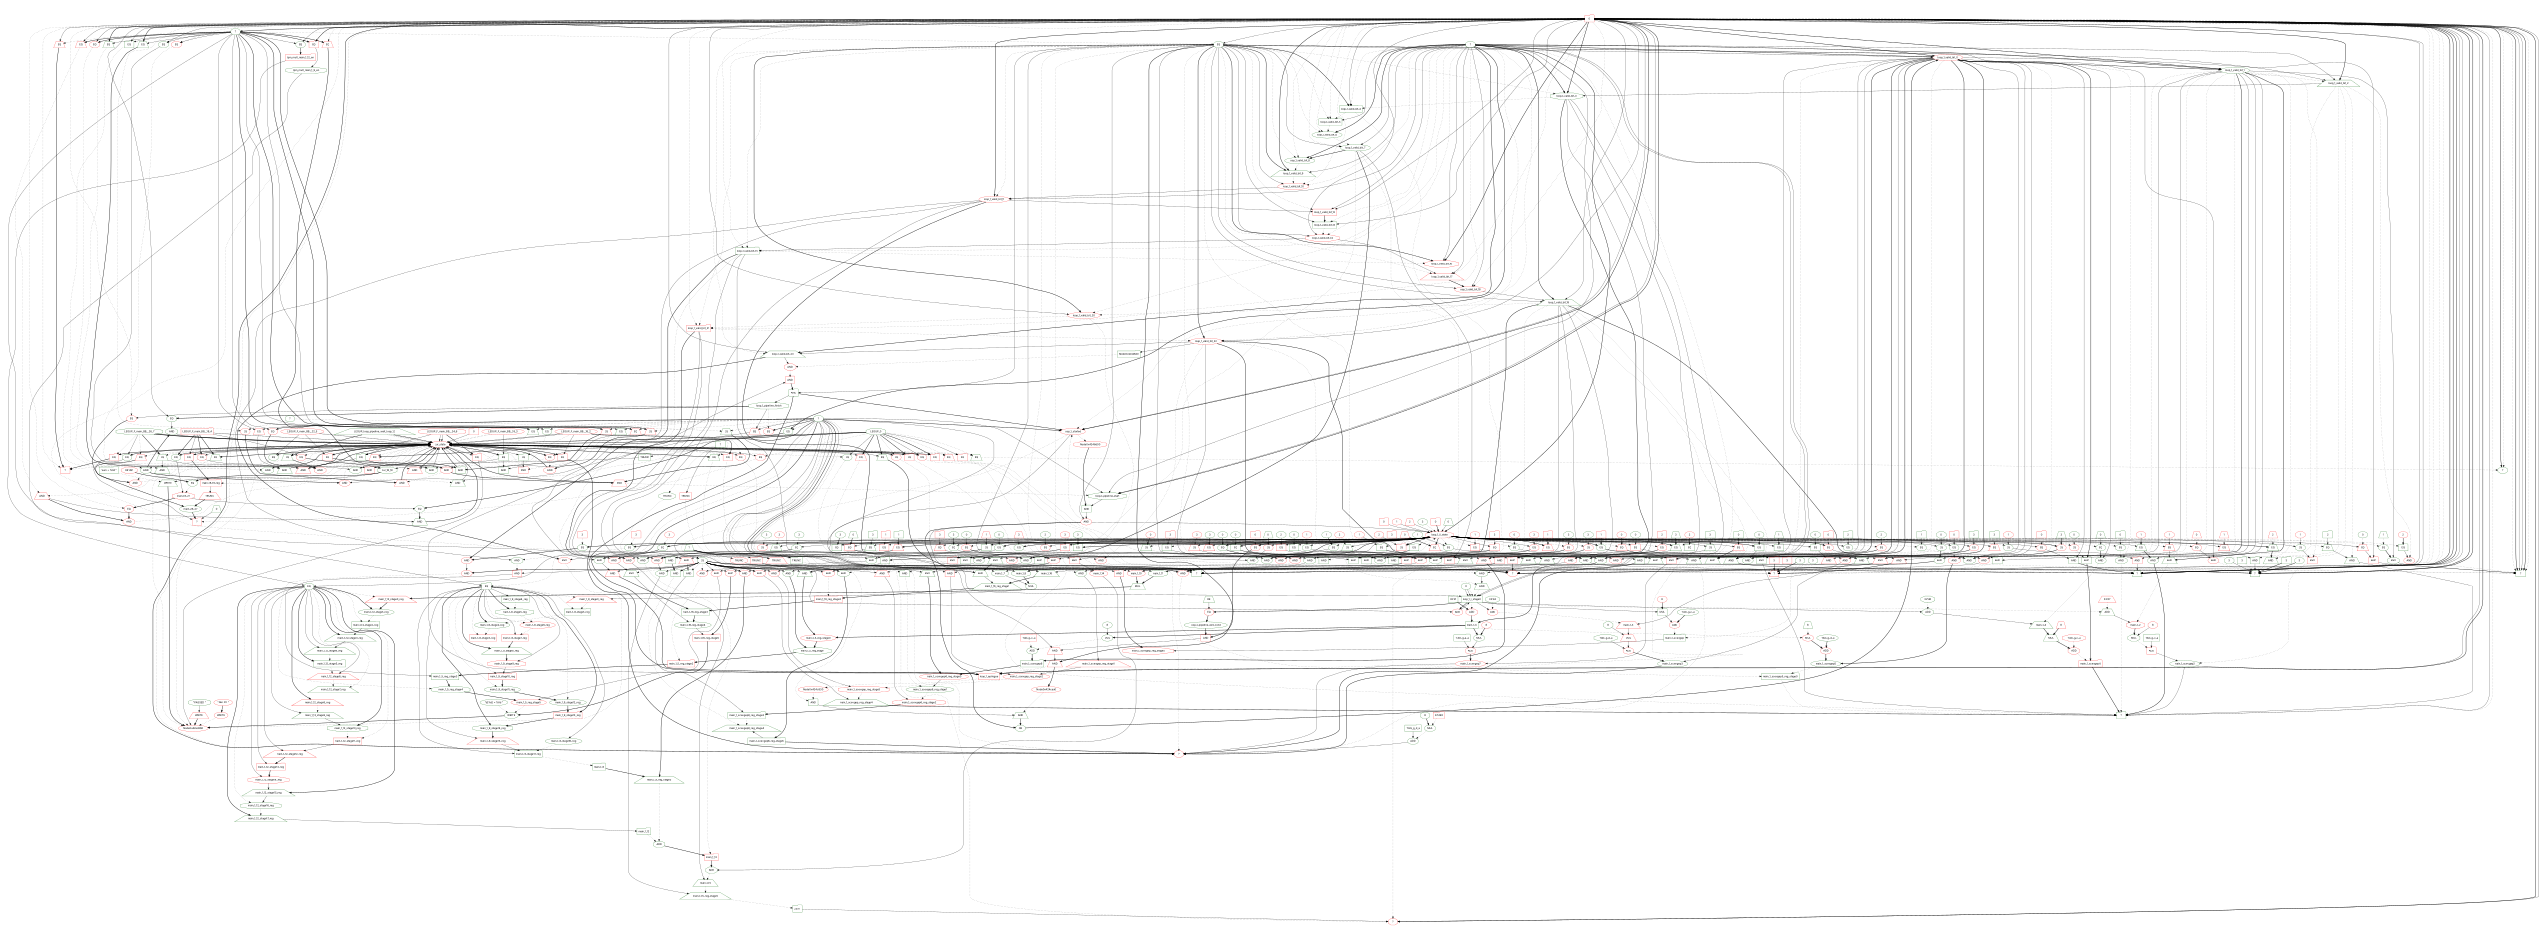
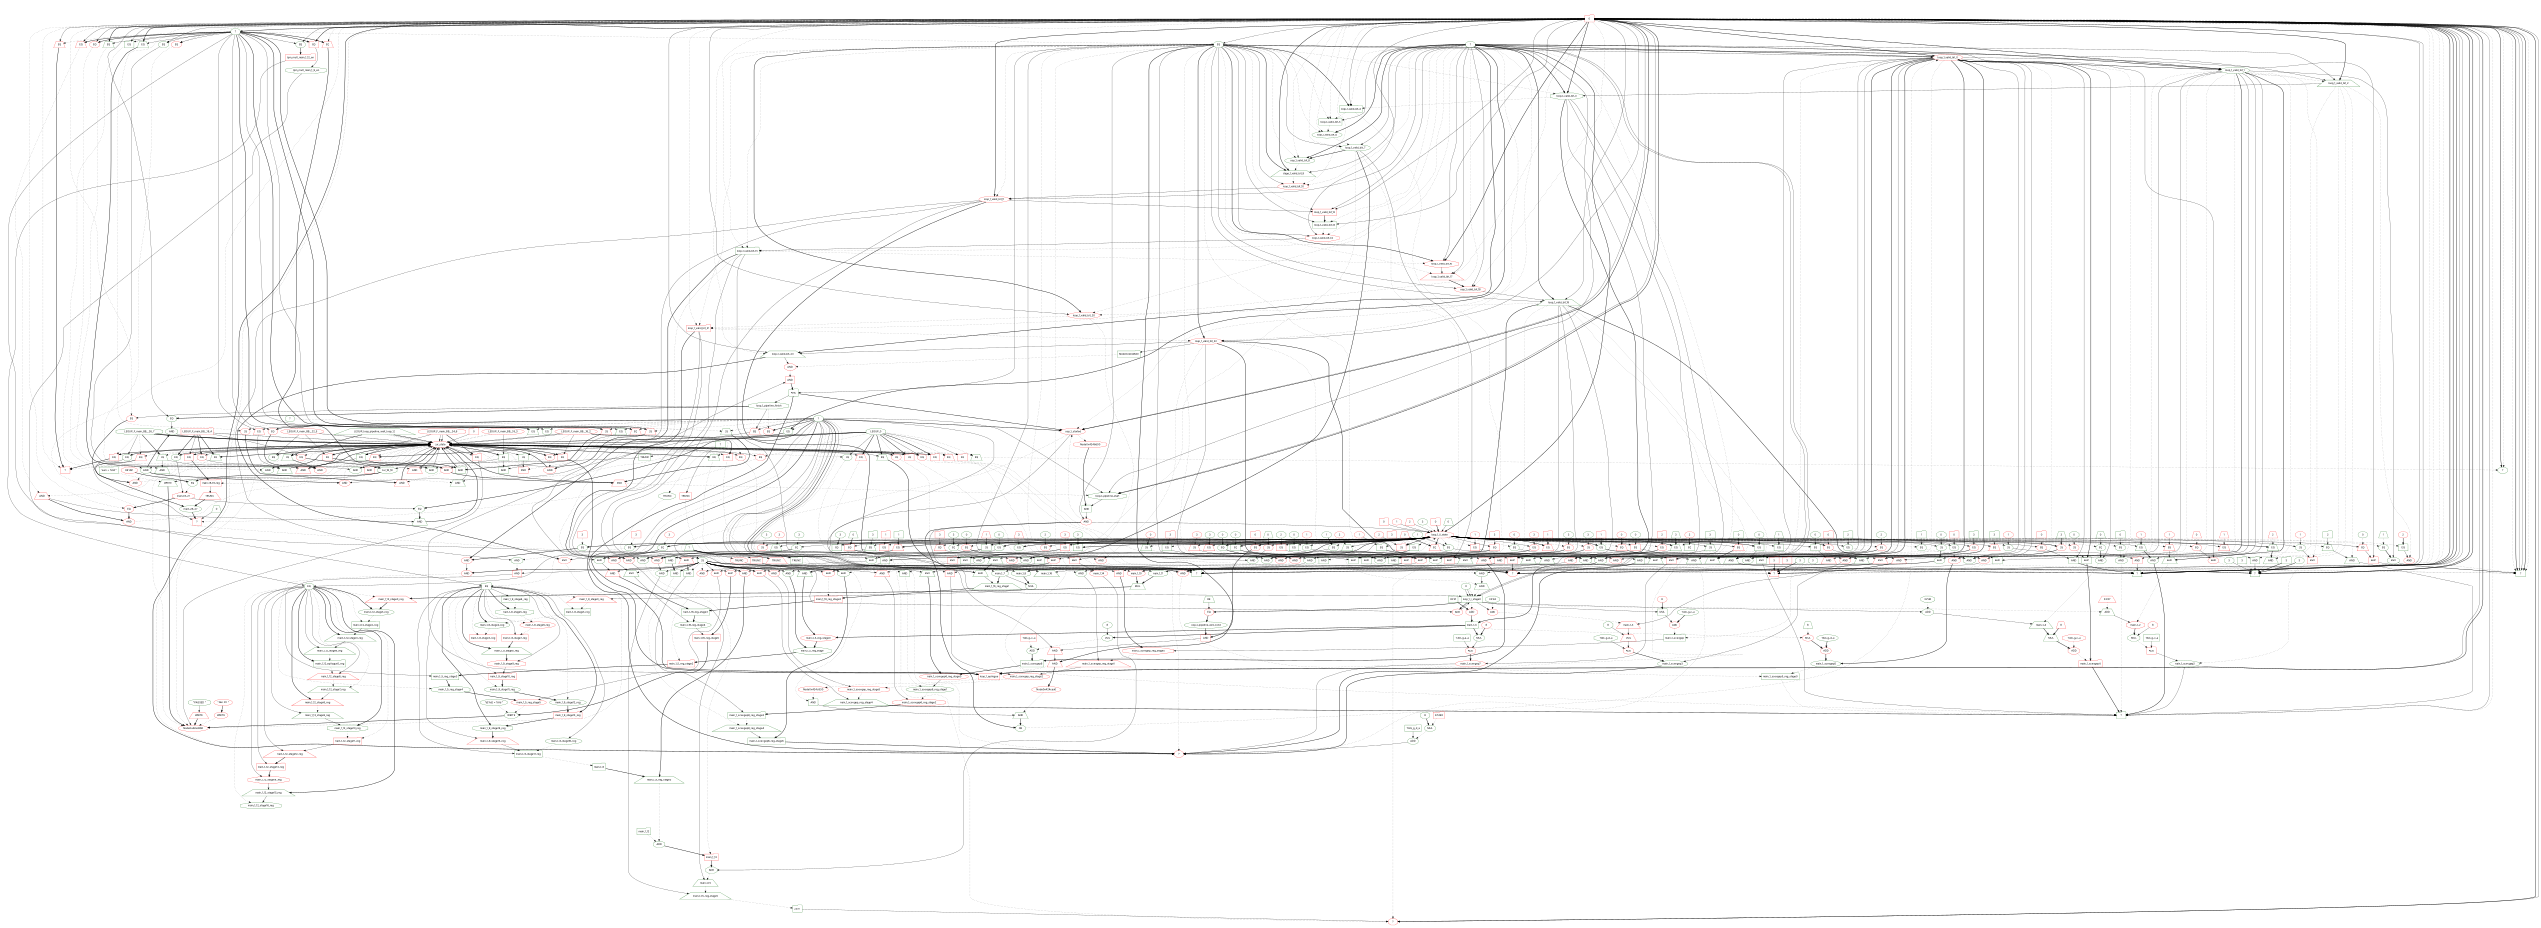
(1293, 174) -> (1293, 174)
(1388, 250) -> (1442, 269)
(1023, 580) -> (999, 579)
none -> (1123, 657)
(330, 664) -> (330, 664)
(1758, 686) -> (1758, 686)
none -> (326, 695)
(759, 735) -> (755, 734)
(261, 819) -> none
